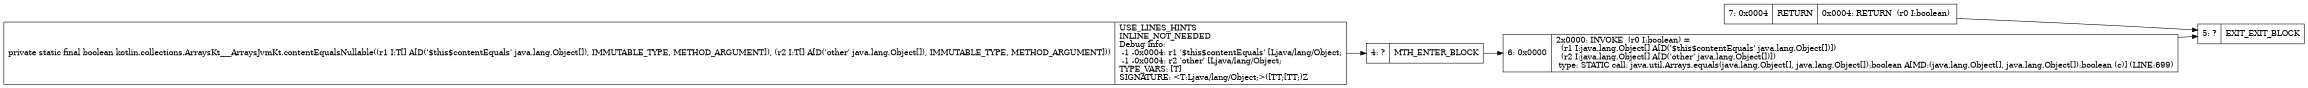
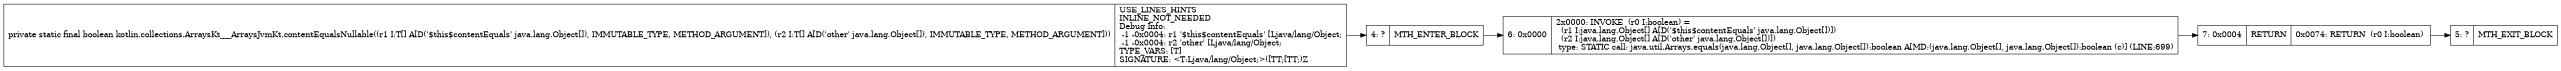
(1887, 14) -> (2361, 35)
(2263, 34) -> (2515, 35)
(2185, 37) -> (2185, 35)
